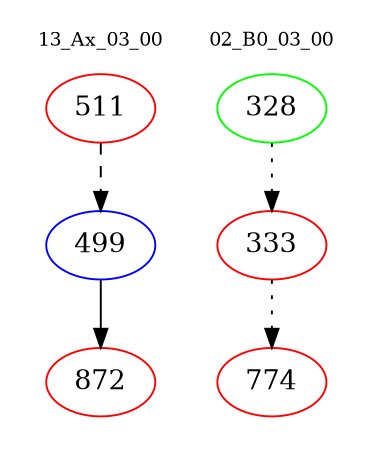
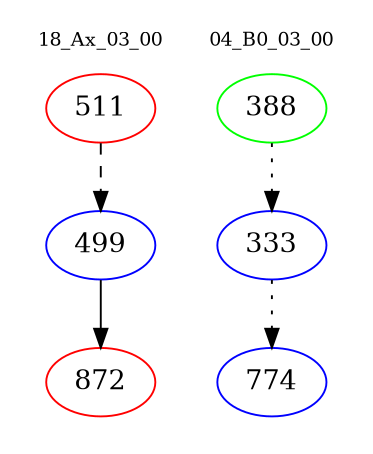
(101, 41) -> (101, 41)
(272, 41) -> (272, 41)
(272, 108) -> (272, 108)
(272, 245) -> (272, 245)
(272, 382) -> (272, 382)
